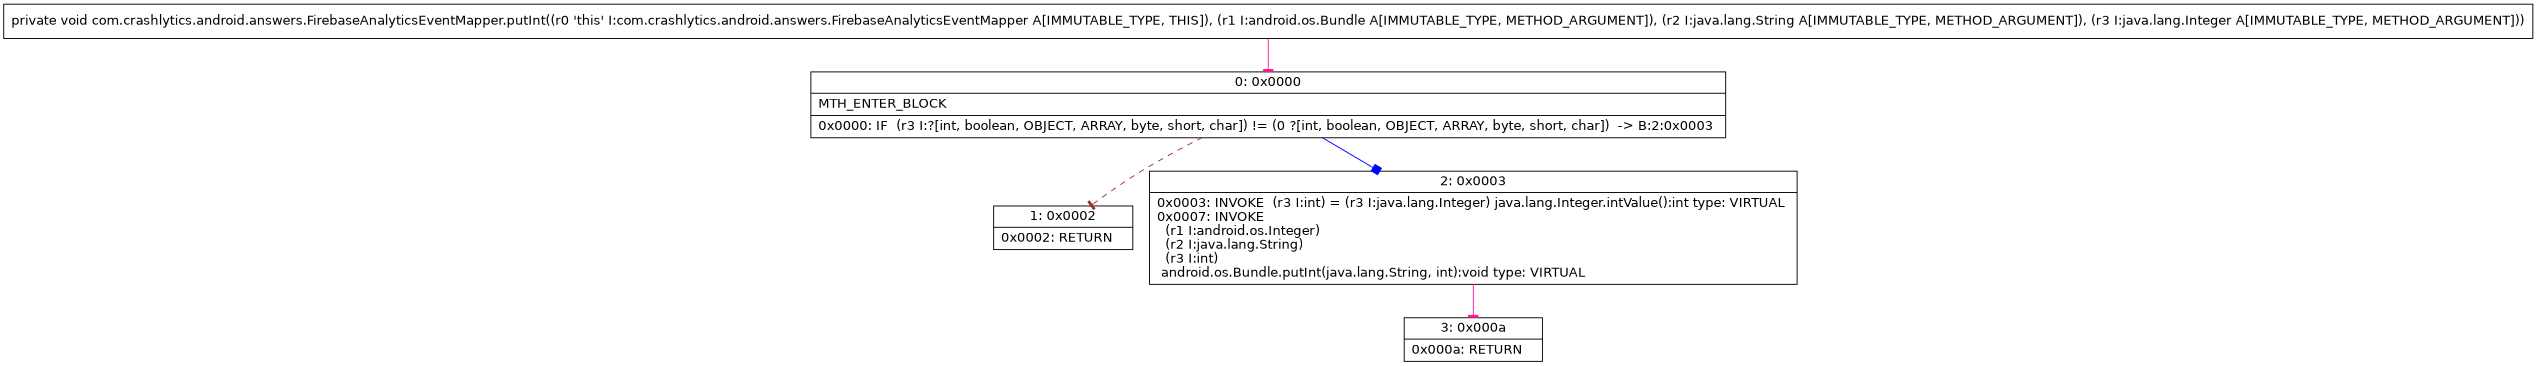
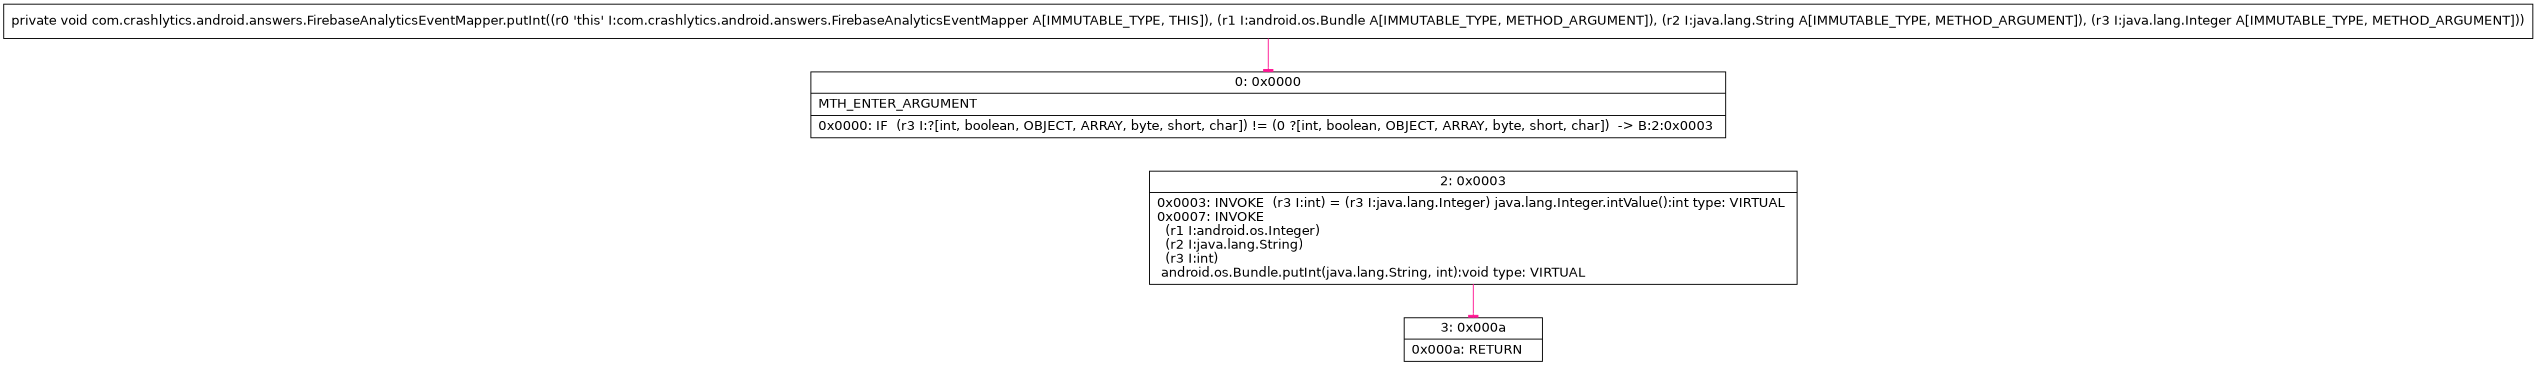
(883, 104) -> (898, 104)
(1347, 152) -> none
(1063, 228) -> none
